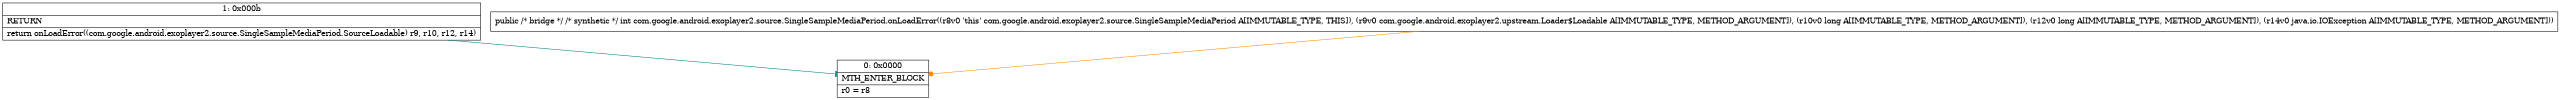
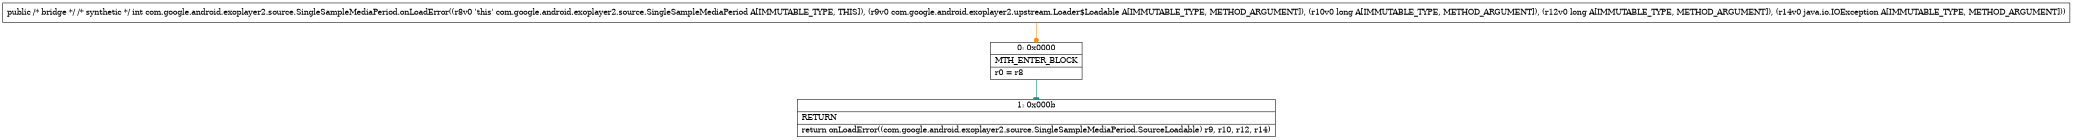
(641, 57) -> (1036, 88)
